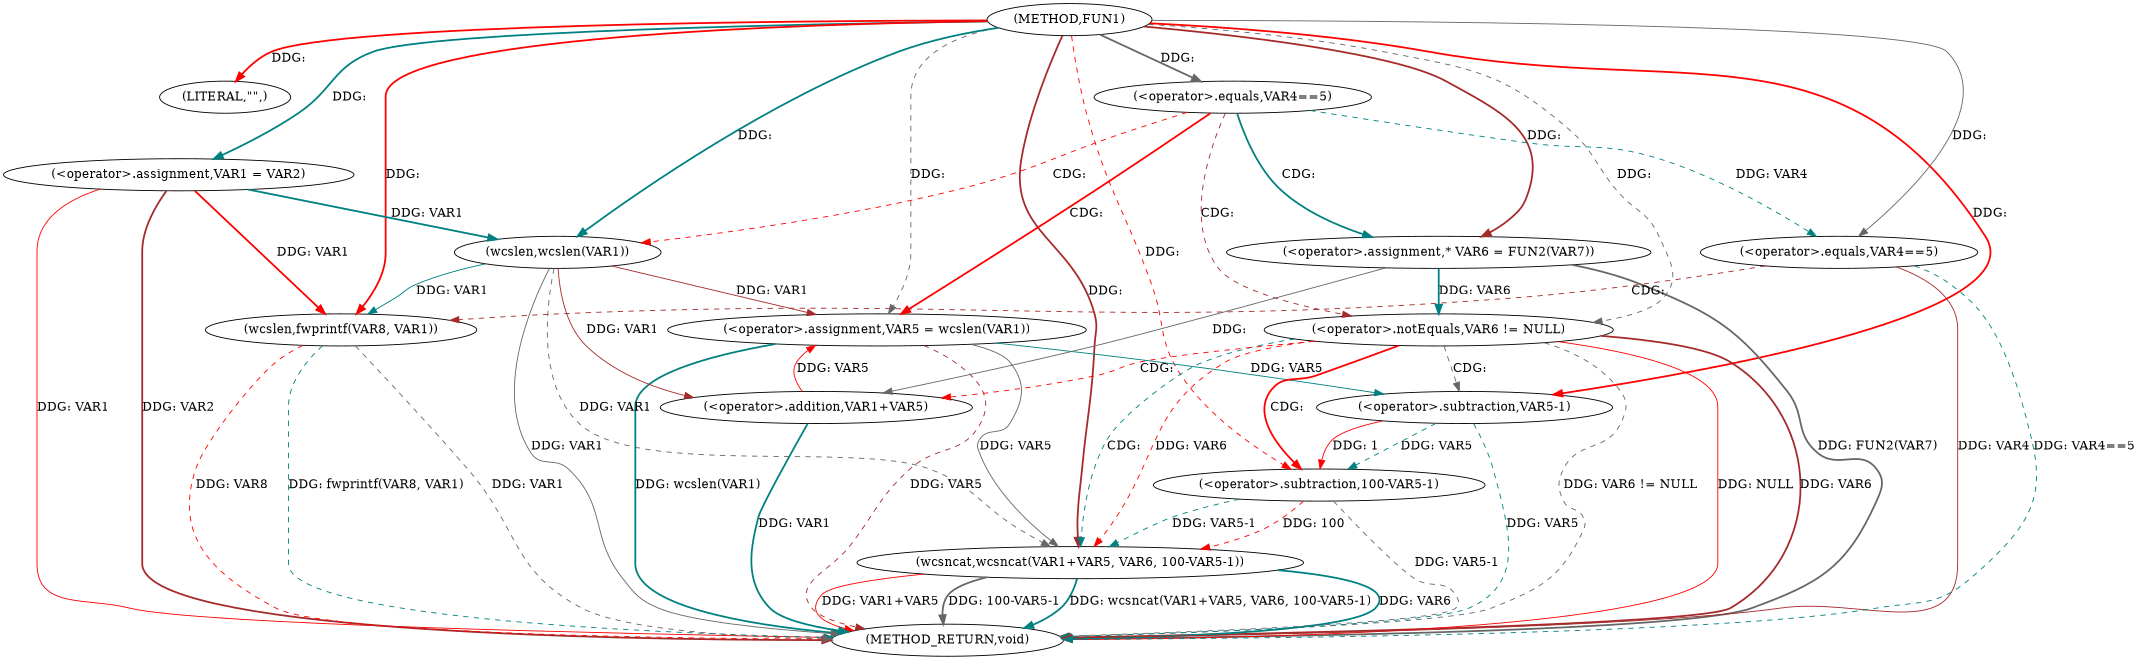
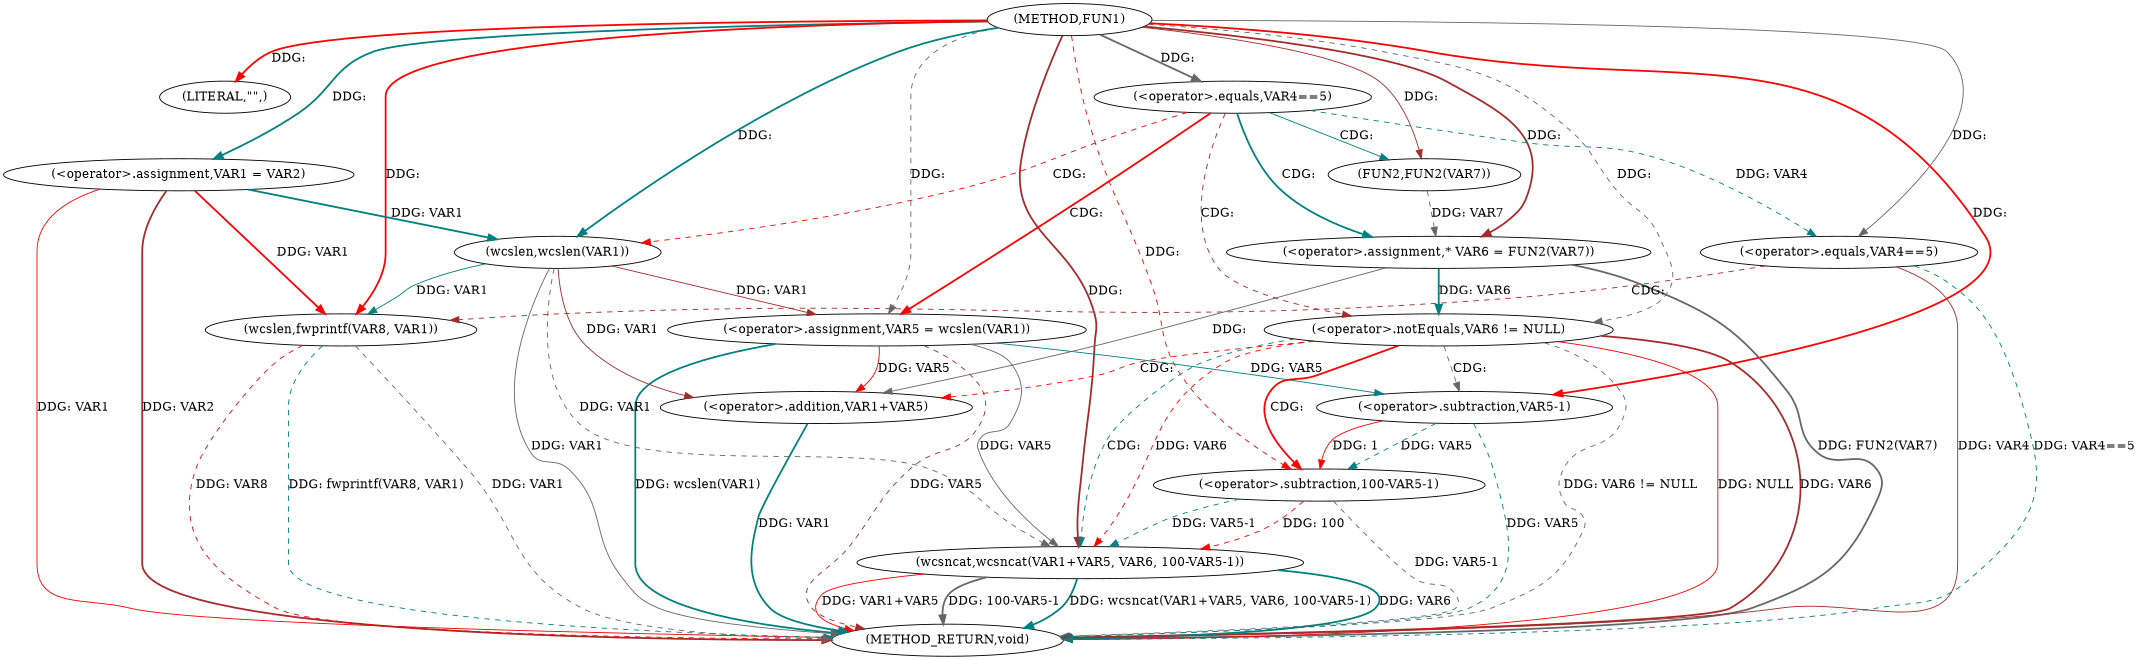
none -> (1424, 175)
(794, 369) -> (877, 368)
